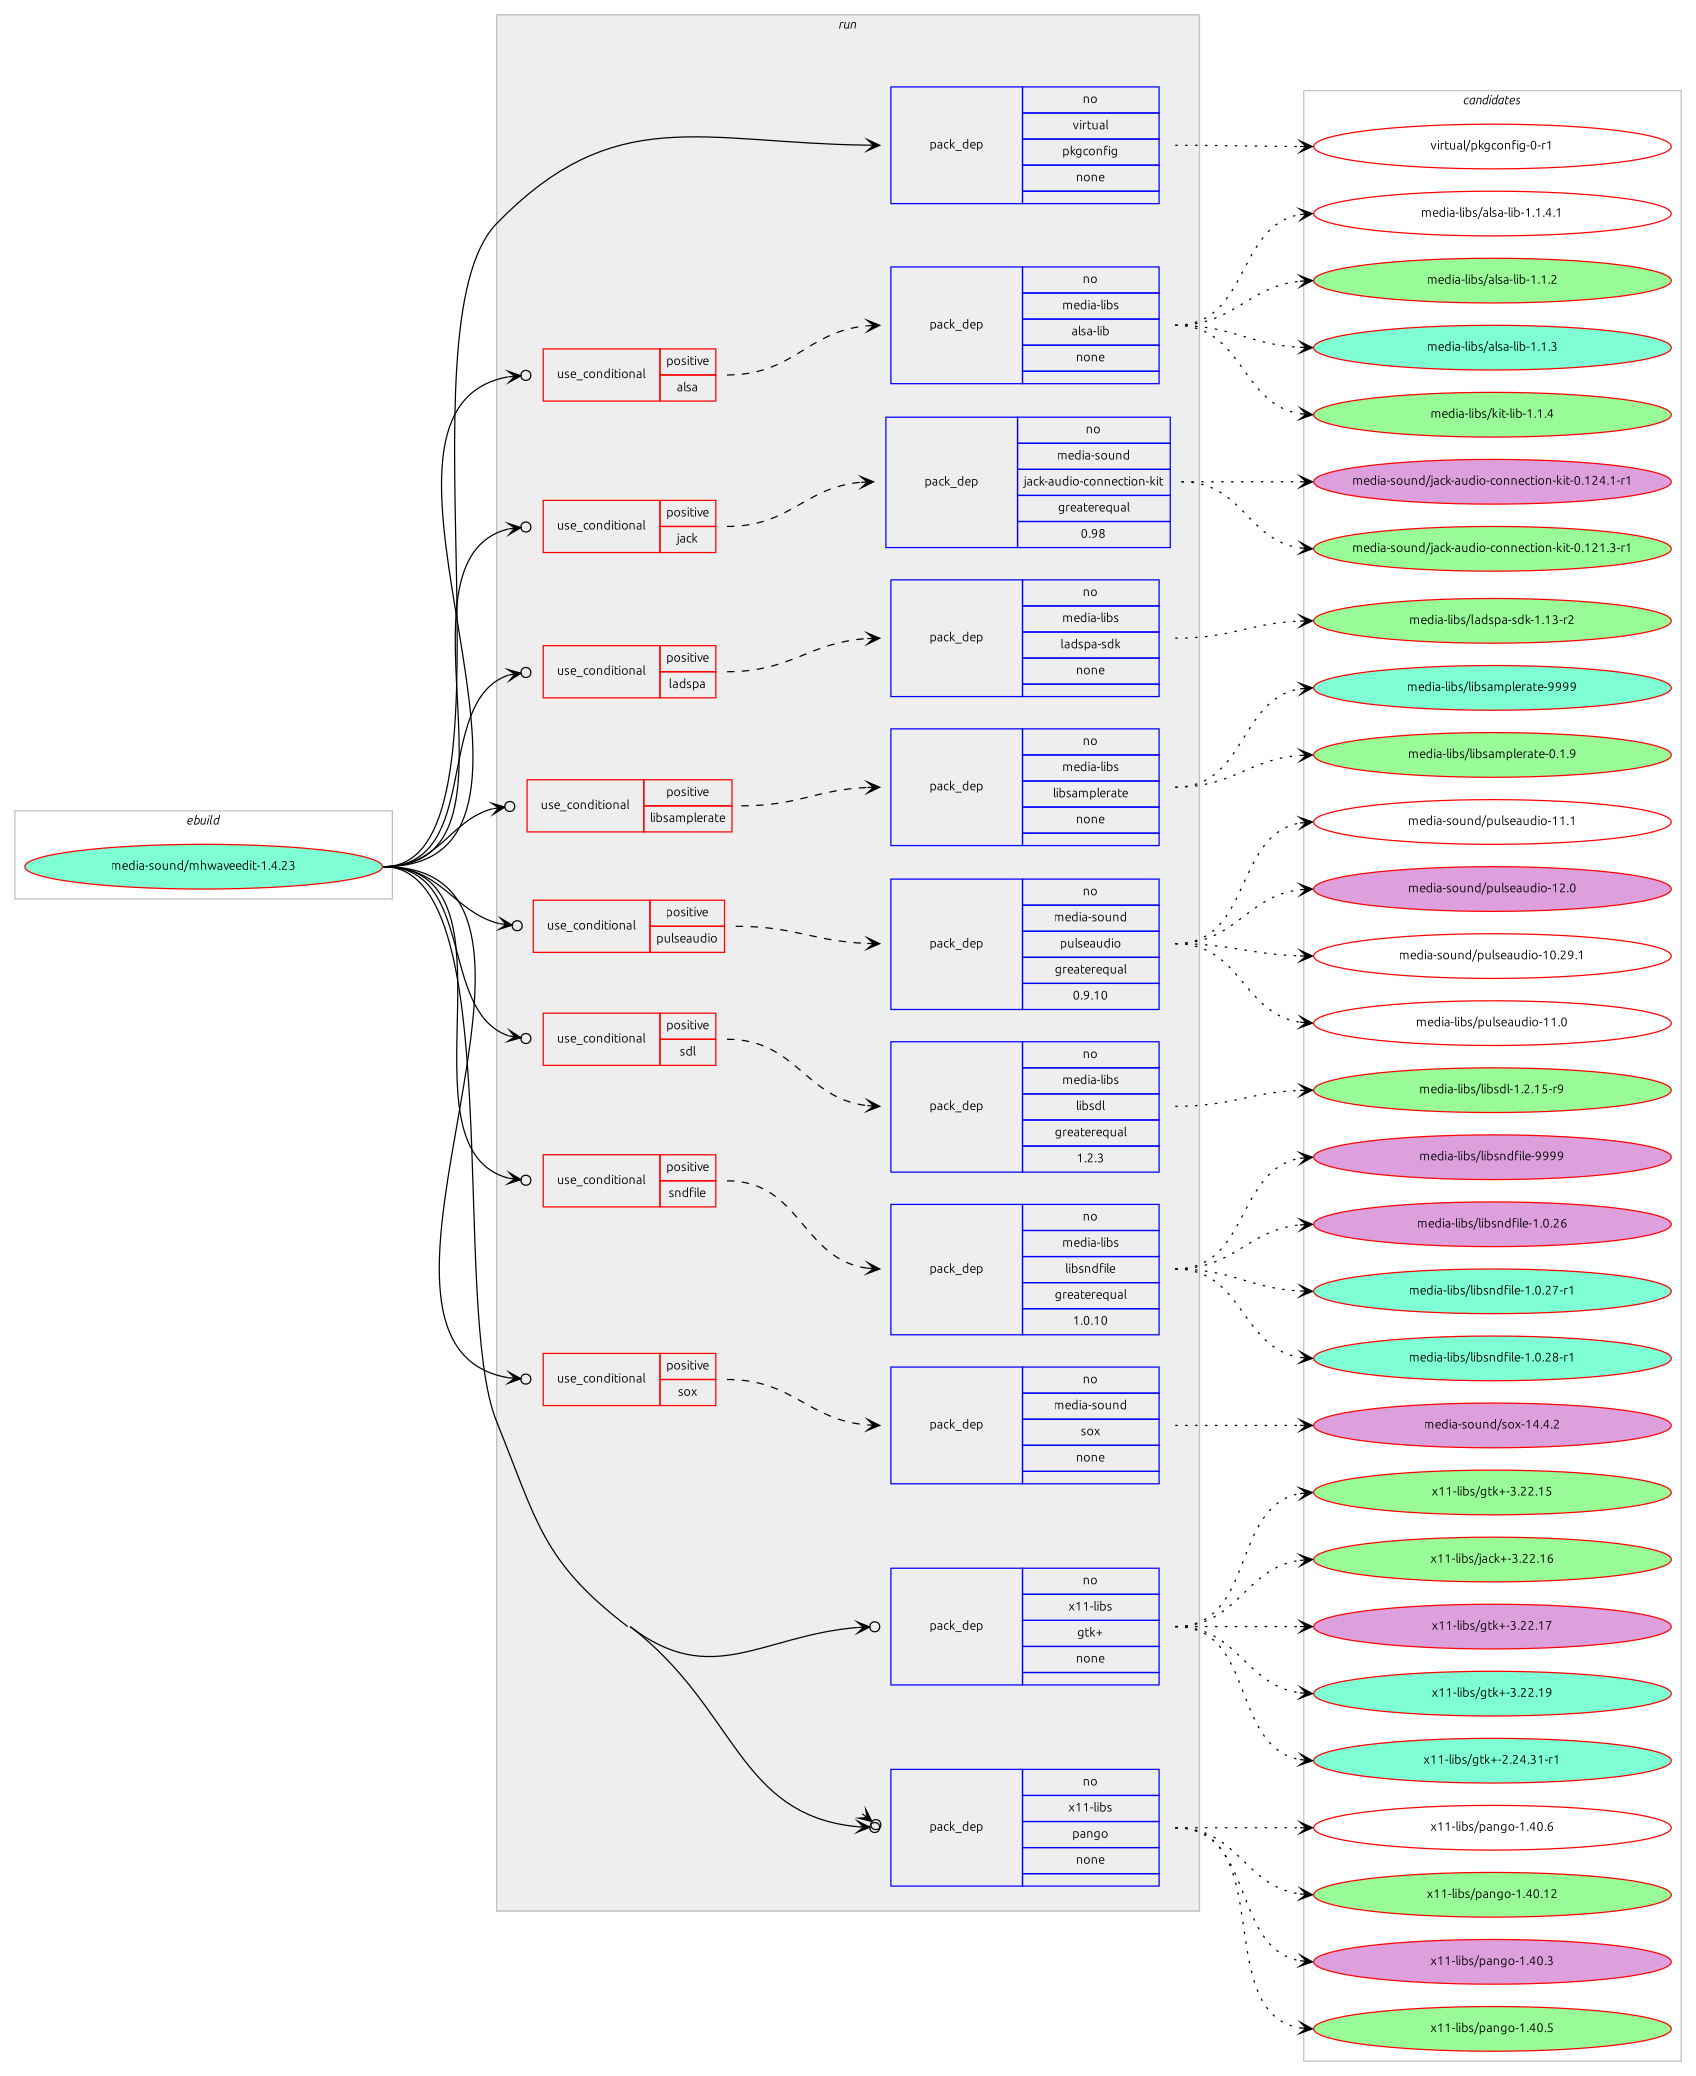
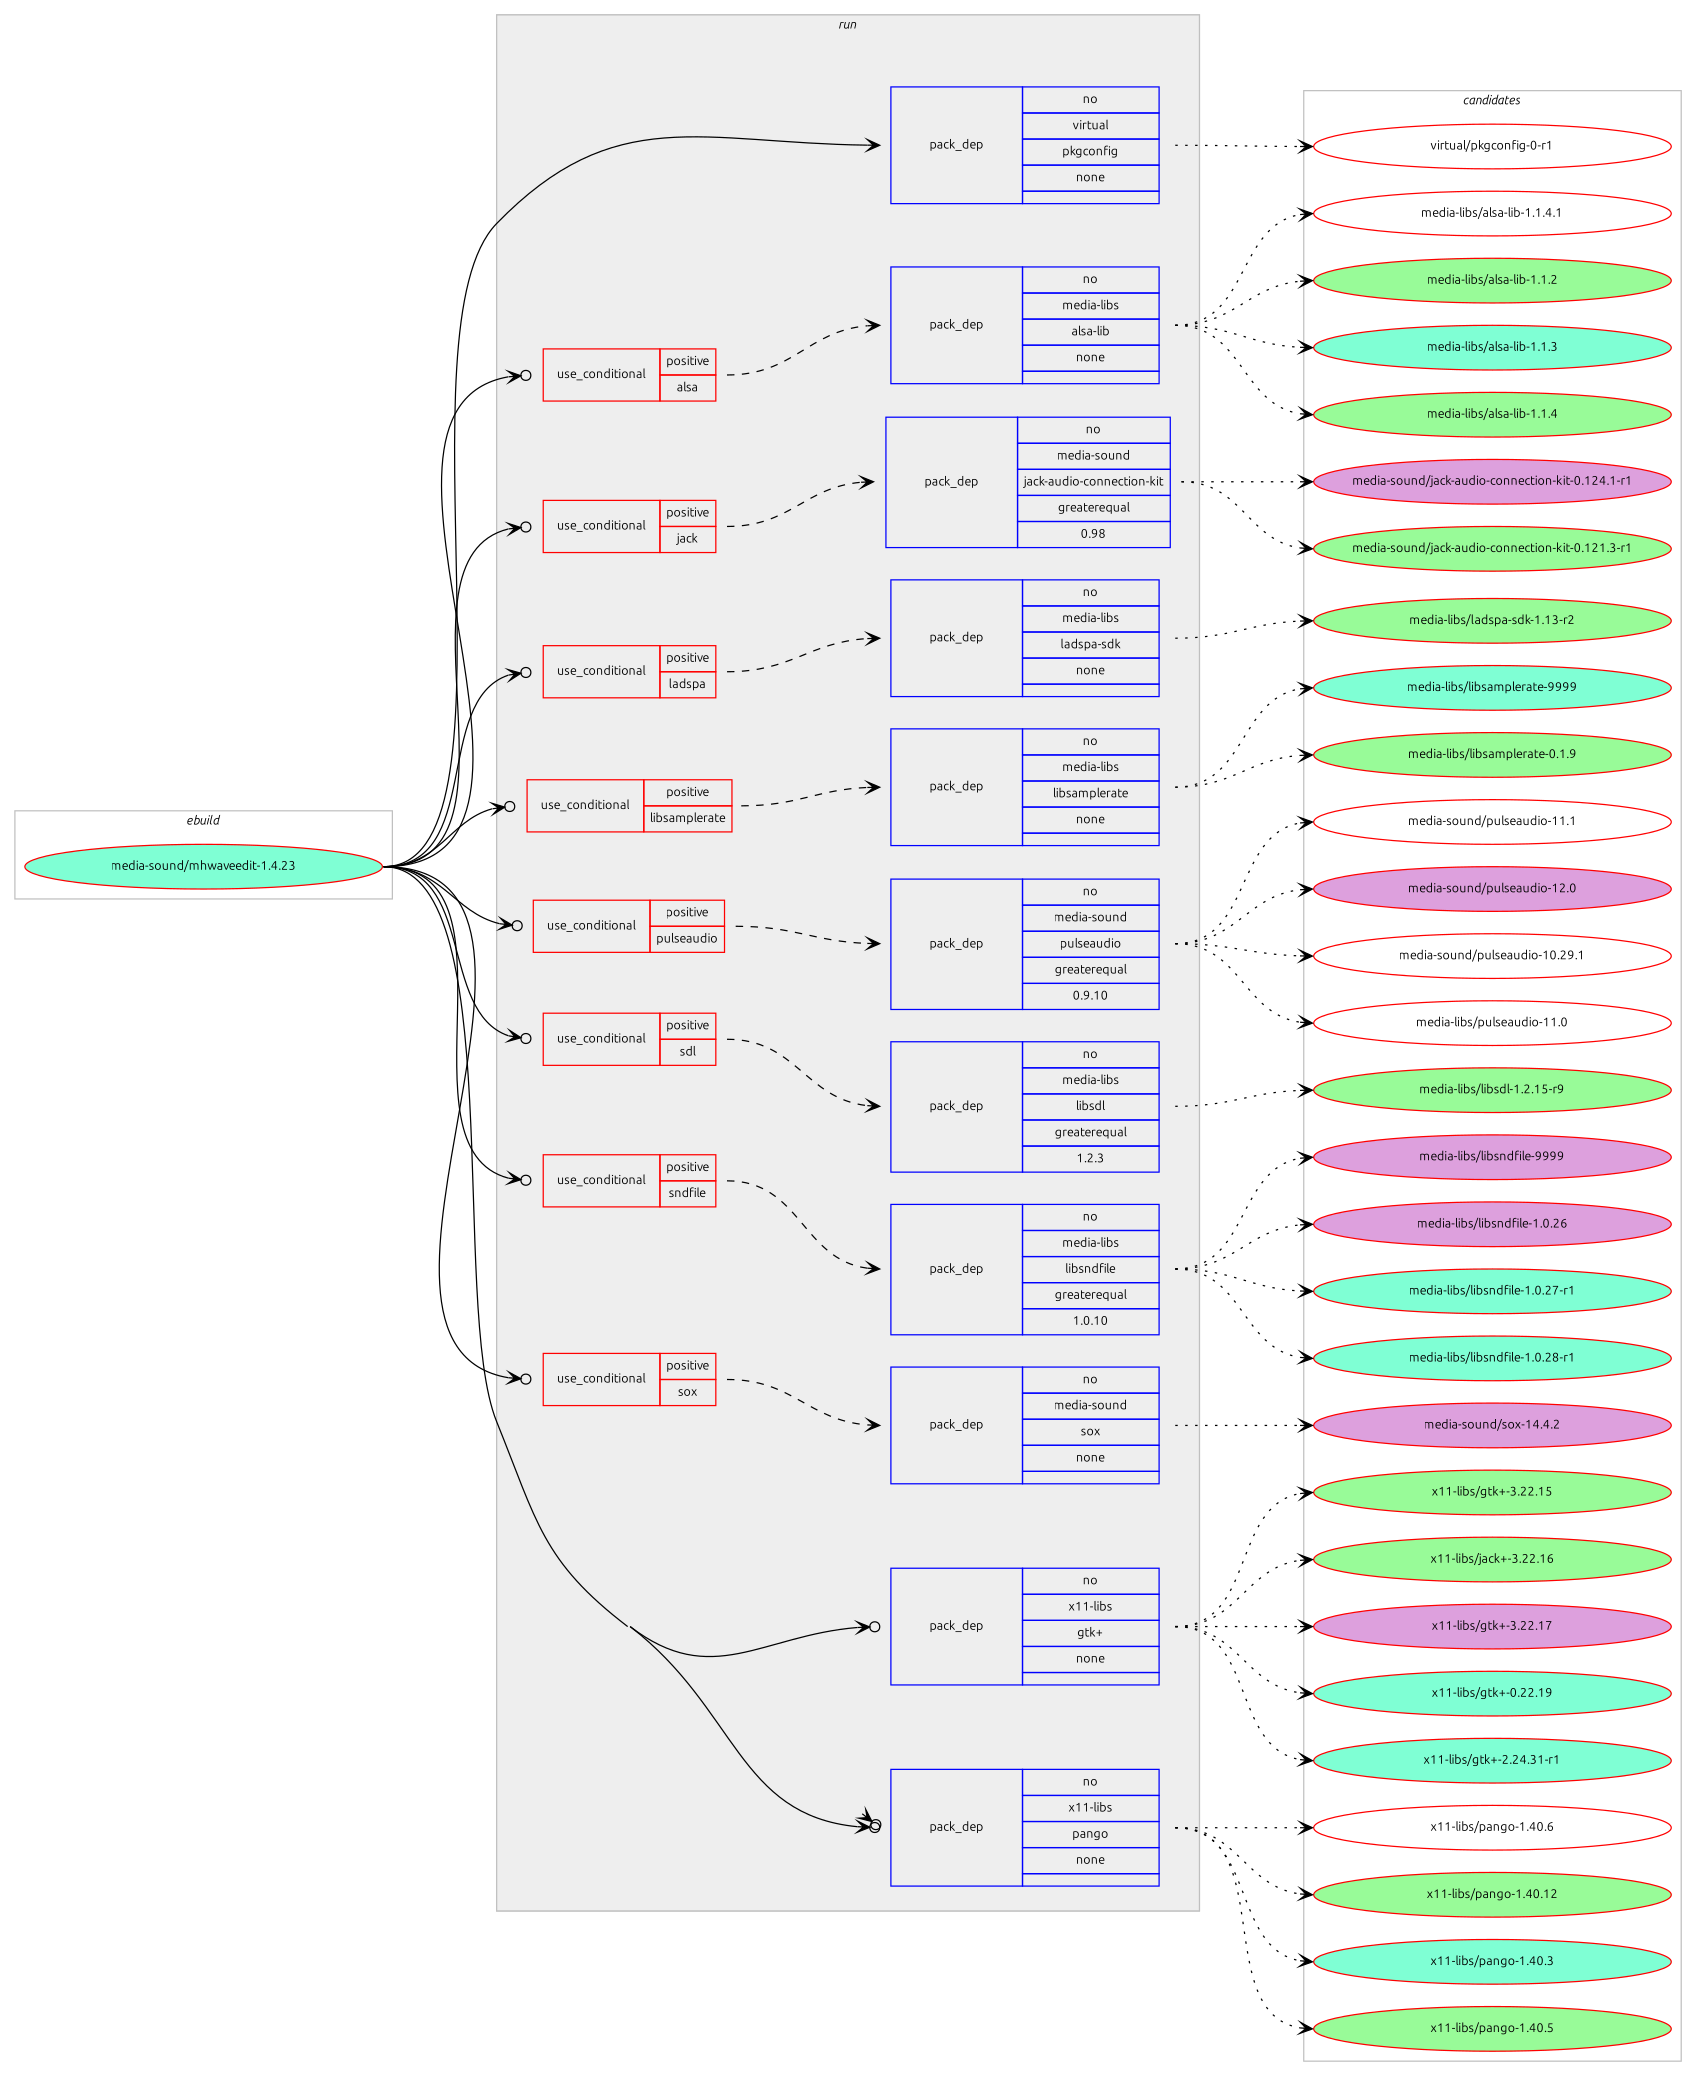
(1492, 415) -> (1492, 415)
(1492, 1694) -> (1492, 1694)
(1492, 1962) -> (1492, 1962)
